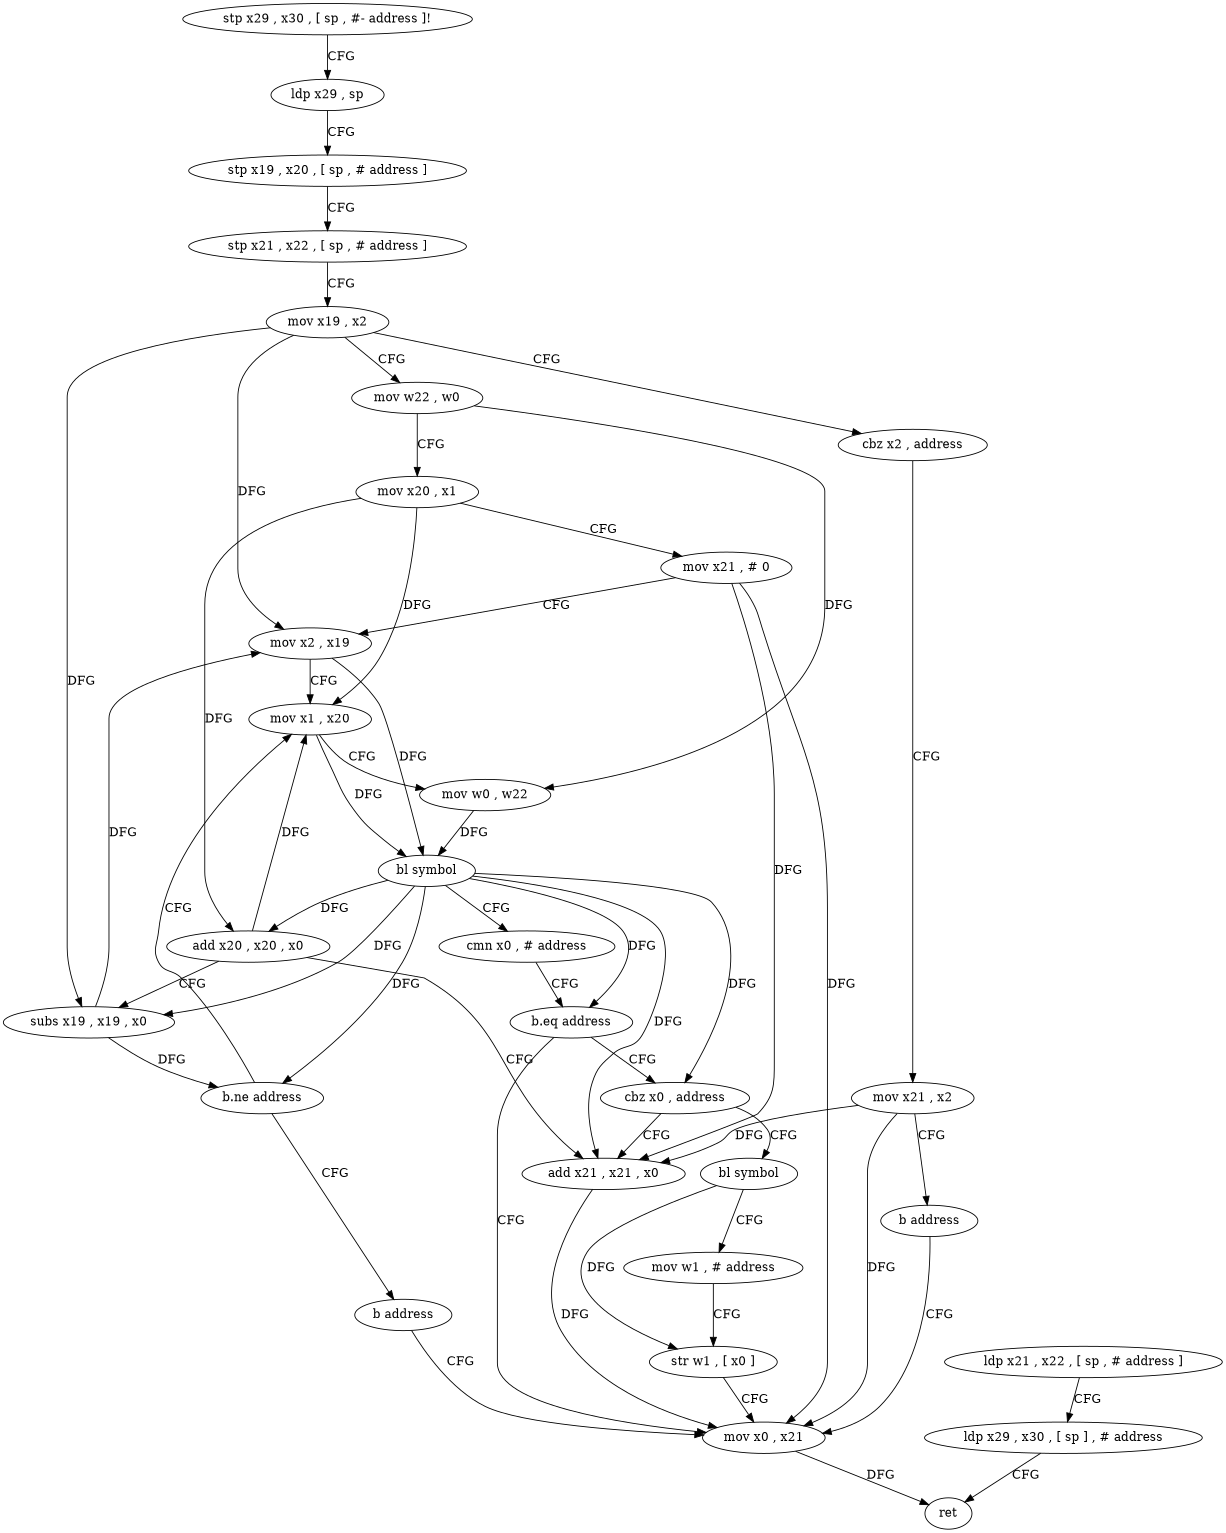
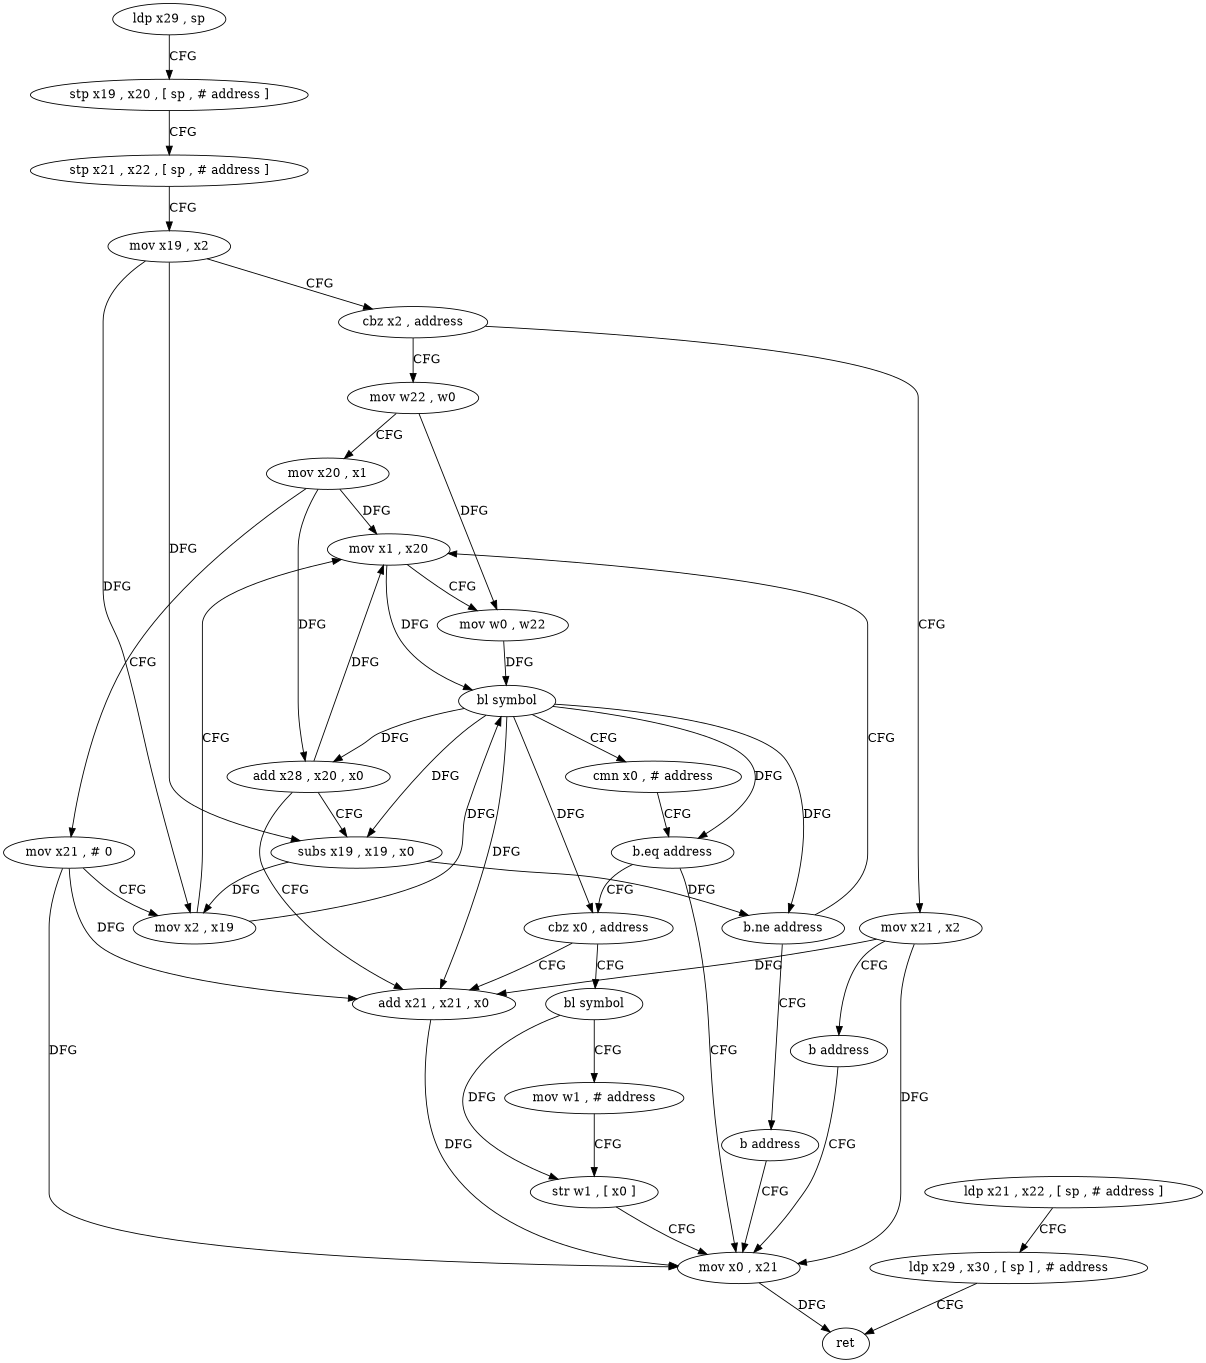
(328, 19) -> none
(369, 357) -> (413, 356)
(248, 947) -> (309, 777)
